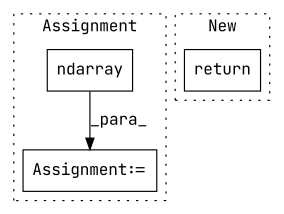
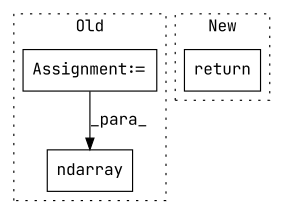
(90, 27) -> (90, 27)
(90, 115) -> (90, 115)
